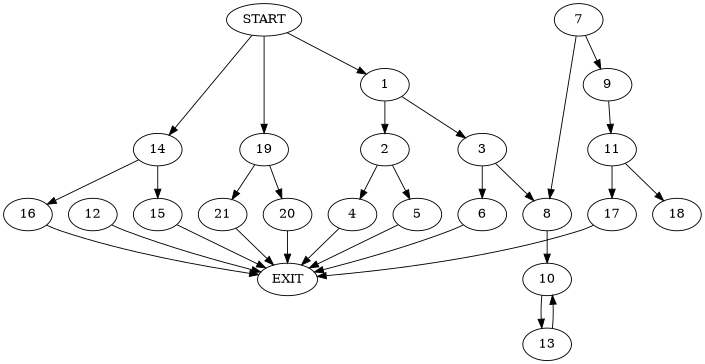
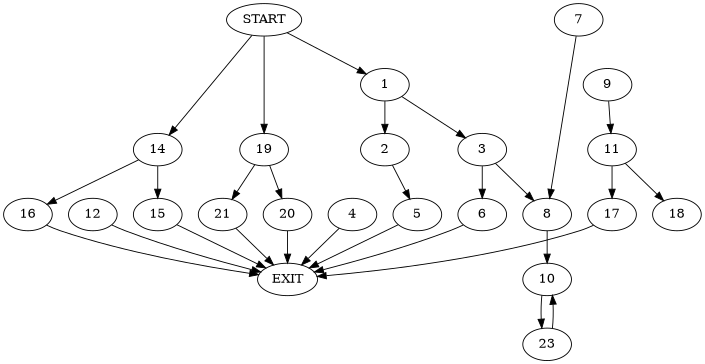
(591, 48) -> none
(371, 178) -> none
(547, 344) -> (547, 344)
